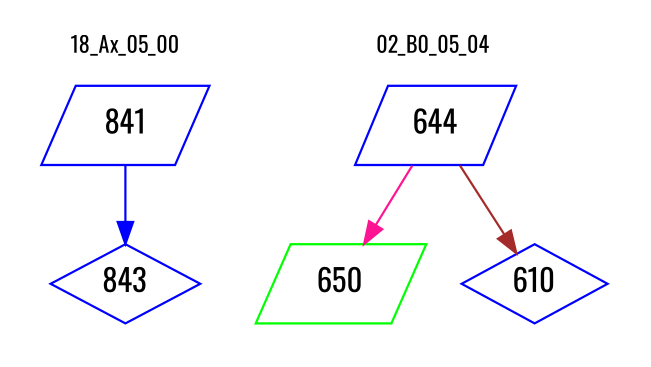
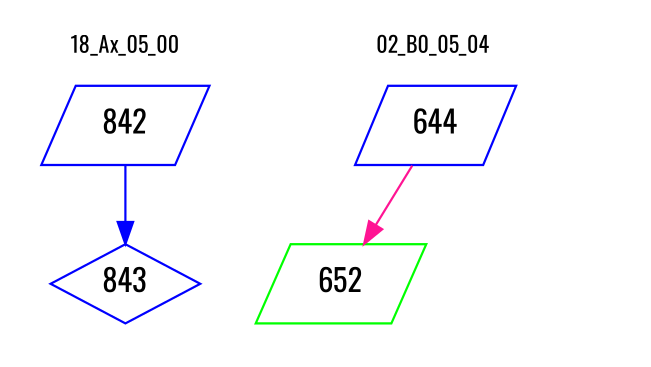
(125, 125) -> (125, 125)
(341, 284) -> (341, 284)
(535, 284) -> none
